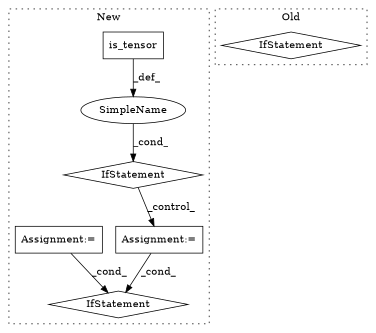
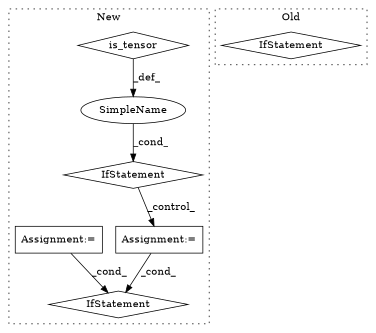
(133, 45) -> (133, 45)
